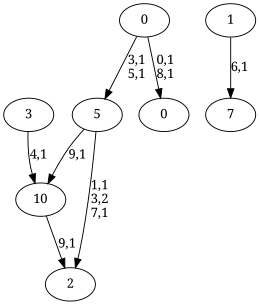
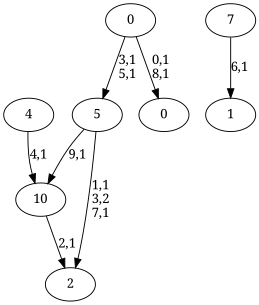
(231, 63) -> (231, 63)
(29, 115) -> (29, 115)
(67, 244) -> (67, 244)
